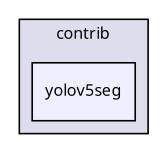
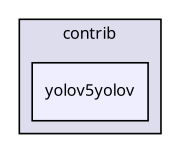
(84, 92) -> (90, 92)
